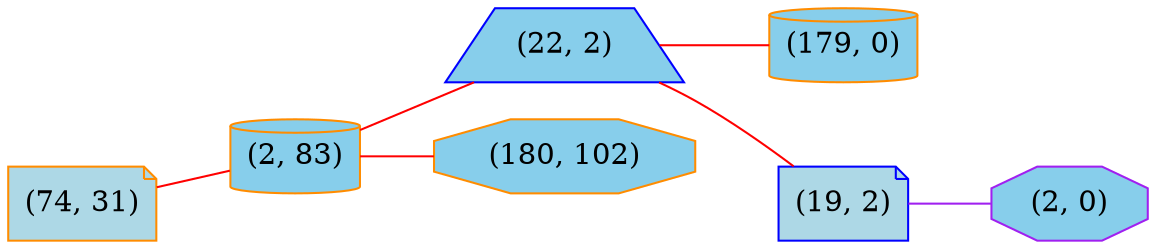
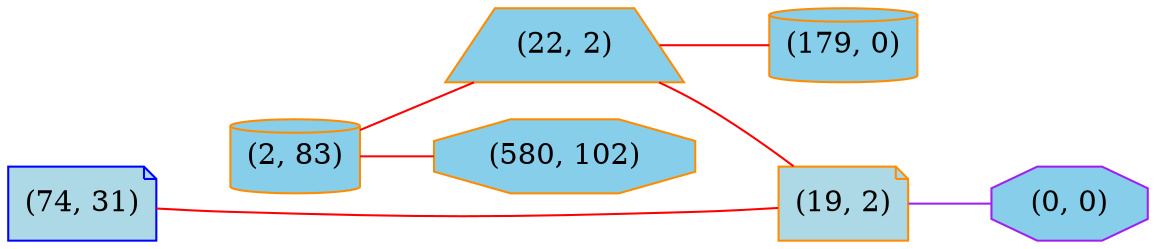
(565, 45) -> (565, 45)
(565, 156) -> (565, 156)
(193, 179) -> (467, 216)
(82, 204) -> (82, 204)
(843, 204) -> (843, 204)
(1070, 204) -> (1070, 204)
